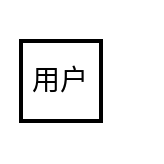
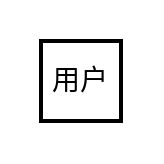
(61, 81) -> (81, 81)
